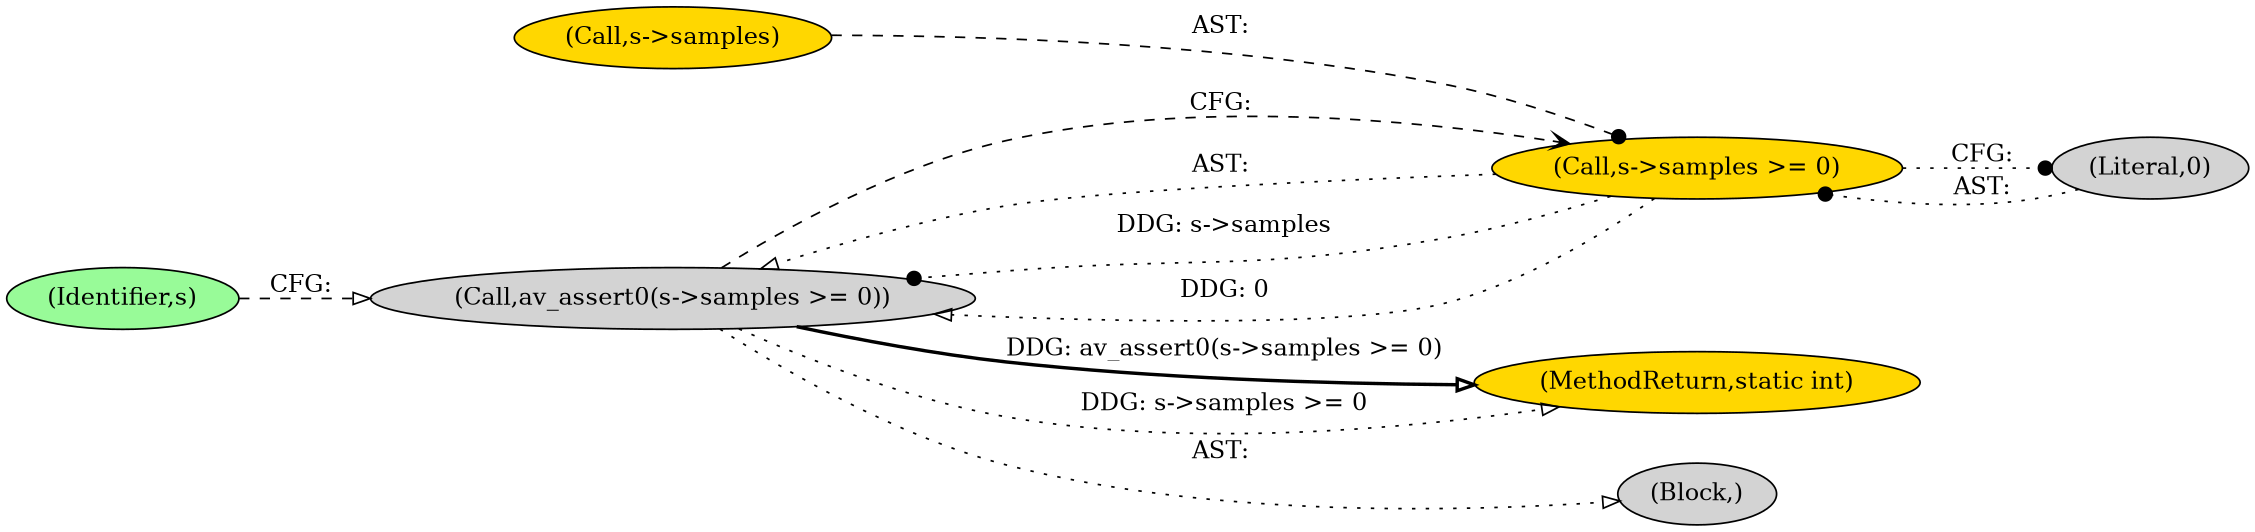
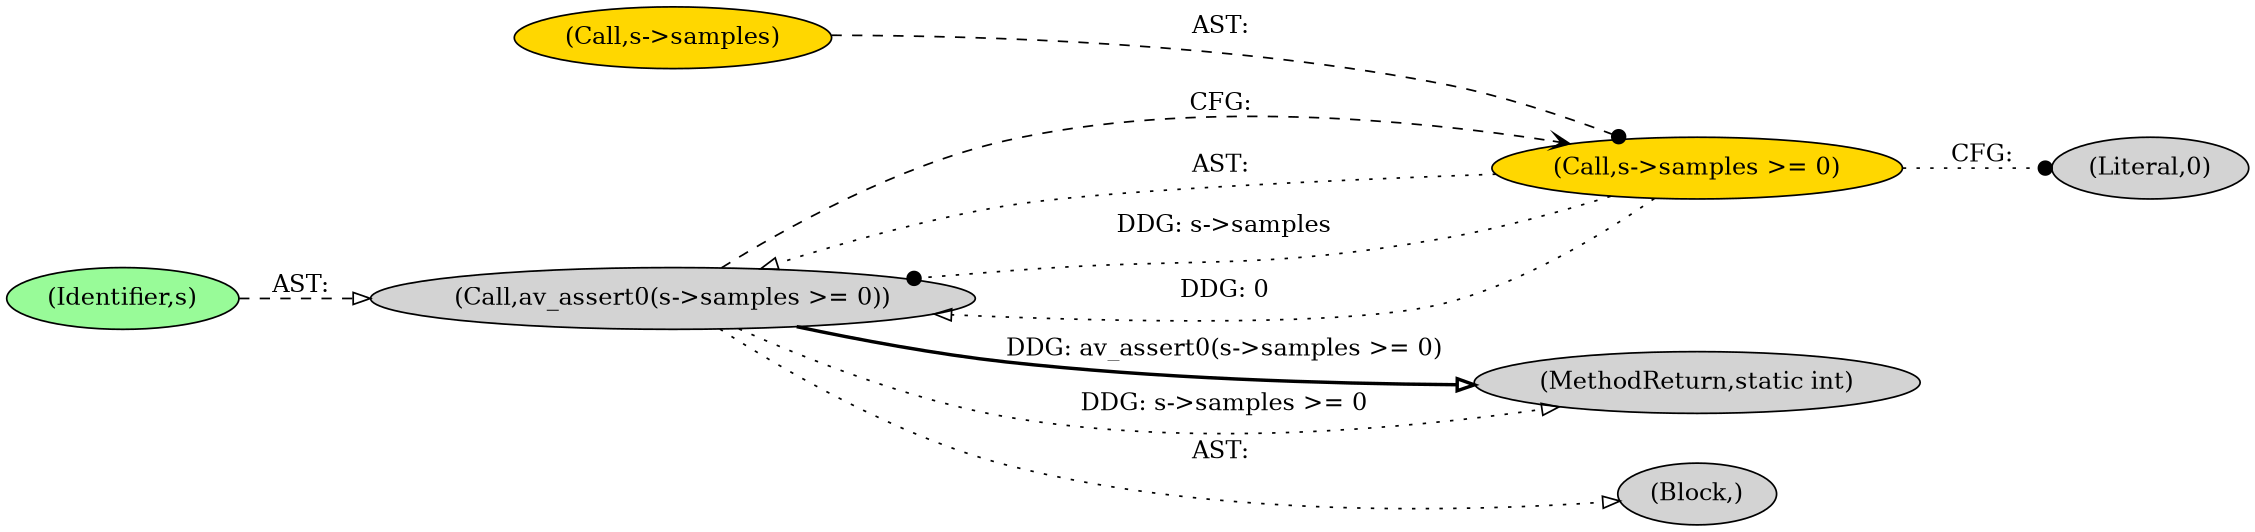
(1956, 204) -> none
(305, 286) -> (305, 286)
(1697, 383) -> (1697, 383)
